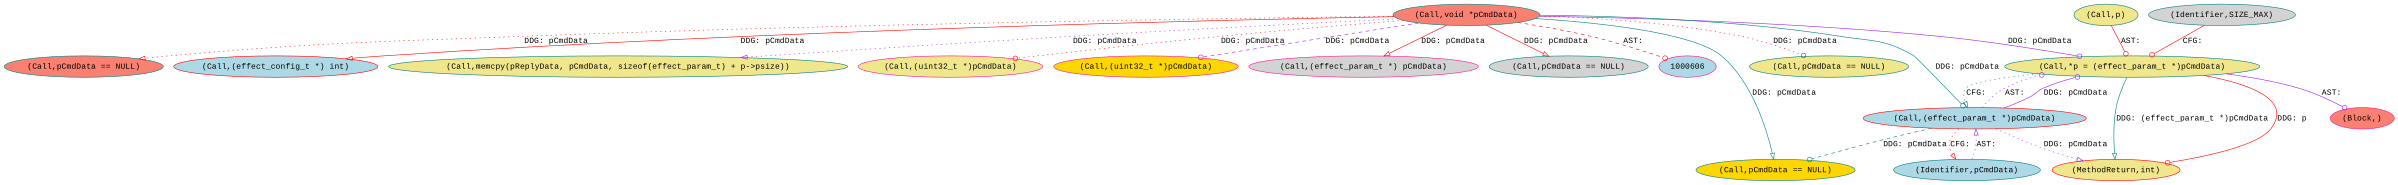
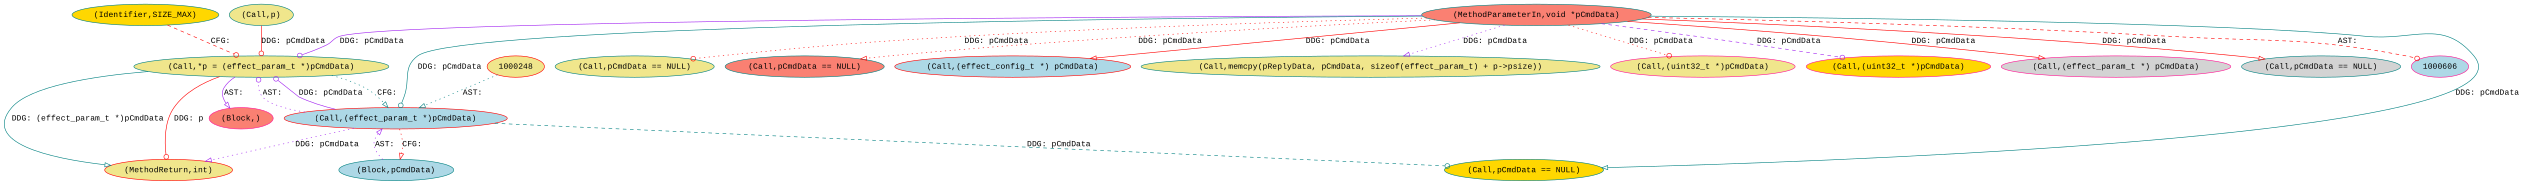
(1466, 15) -> (1536, 15)
(2222, 15) -> (145, 15)
(2179, 39) -> (201, 40)
(2133, 41) -> (293, 41)
(276, 67) -> (1013, 67)
none -> (516, 67)
(2286, 85) -> (224, 88)
(1967, 170) -> (396, 170)
